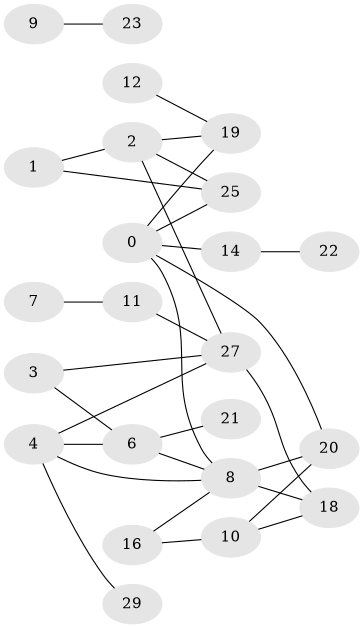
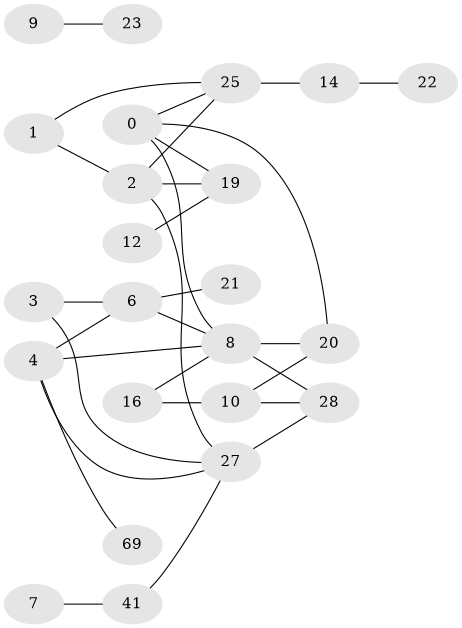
(174, 247) -> (280, 83)
(132, 302) -> (132, 604)
(329, 508) -> (329, 403)
(132, 604) -> (132, 545)
